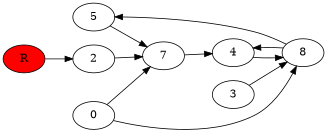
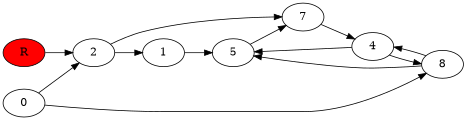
none -> (307, 49)
none -> (164, 53)
(126, 88) -> (56, 80)
(233, 95) -> none
